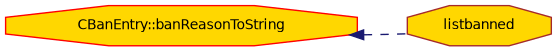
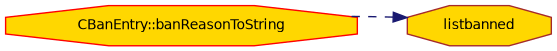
(385, 34) -> (371, 17)
